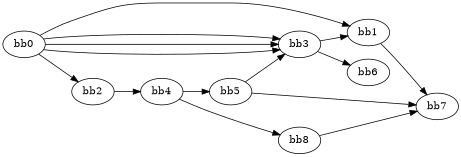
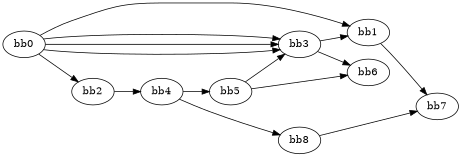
(330, 99) -> (296, 83)
